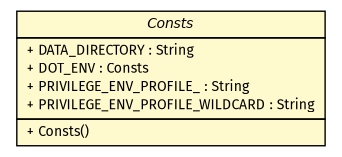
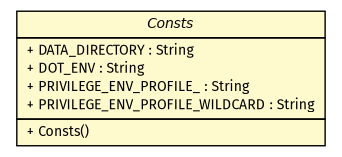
(88, 69) -> (86, 69)
